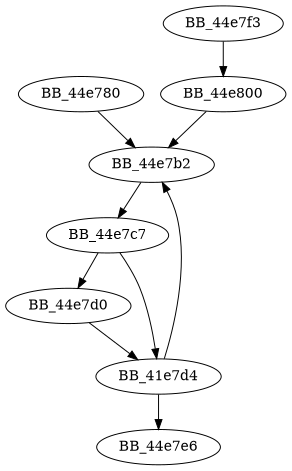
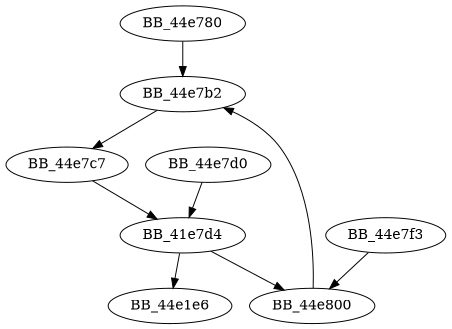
(91, 266) -> none
(181, 275) -> (243, 268)
(159, 447) -> (170, 306)
